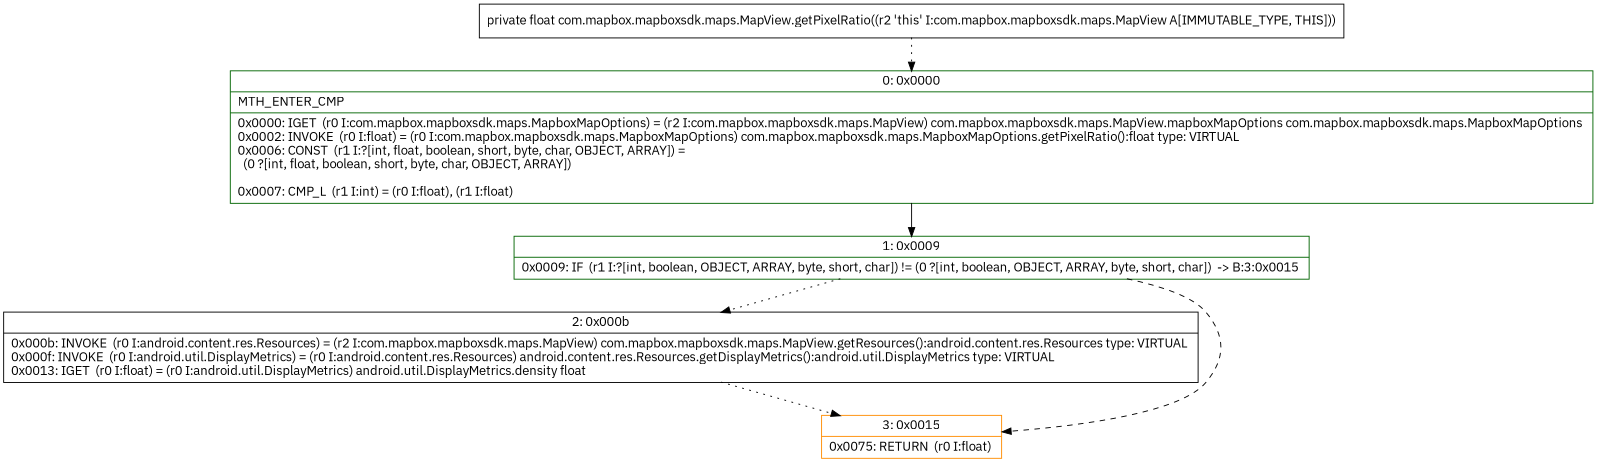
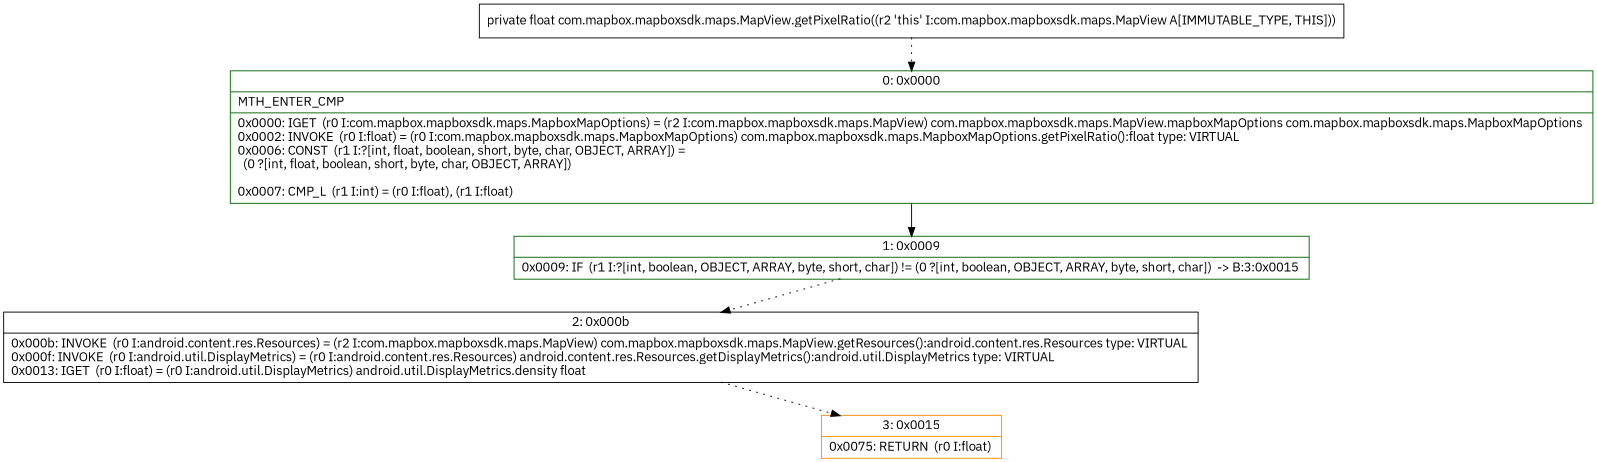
(1191, 394) -> none
